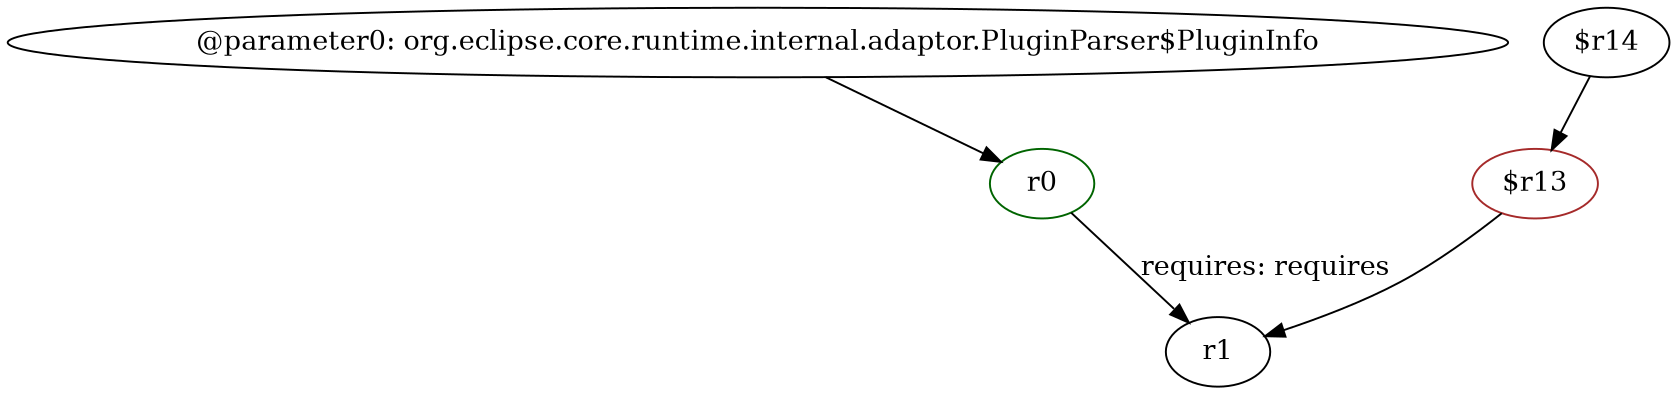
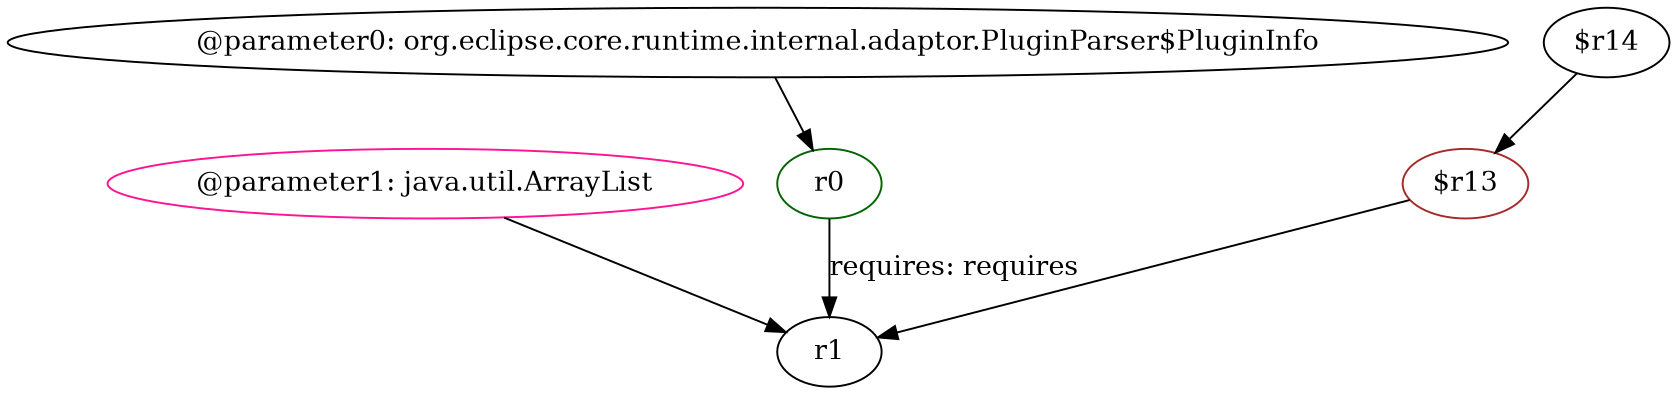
none -> (425, 184)
